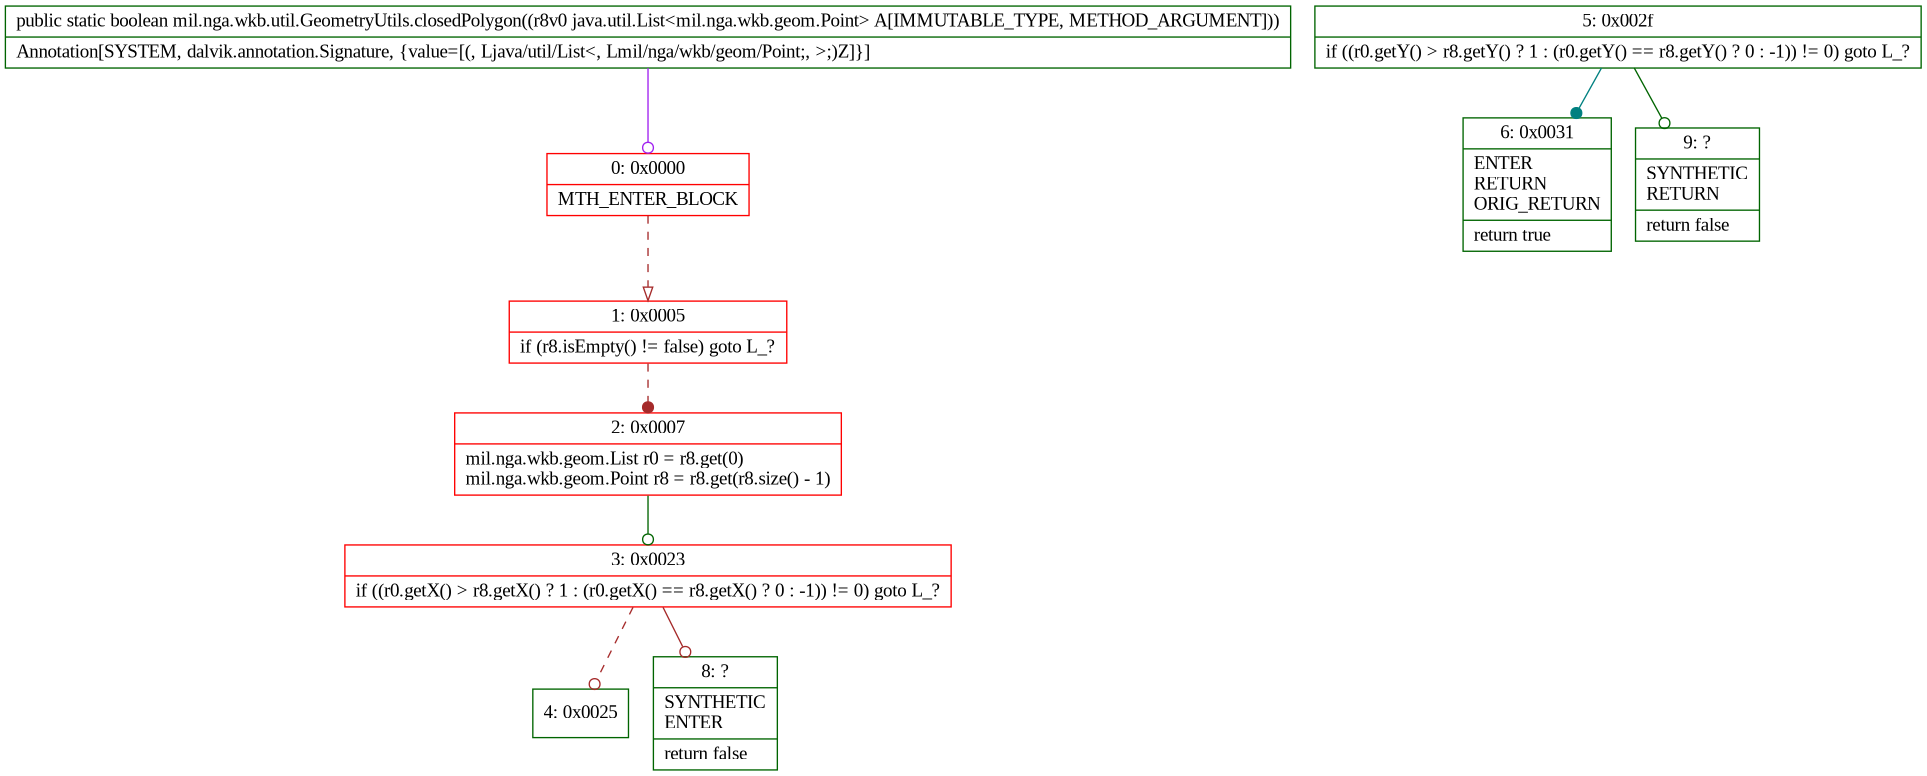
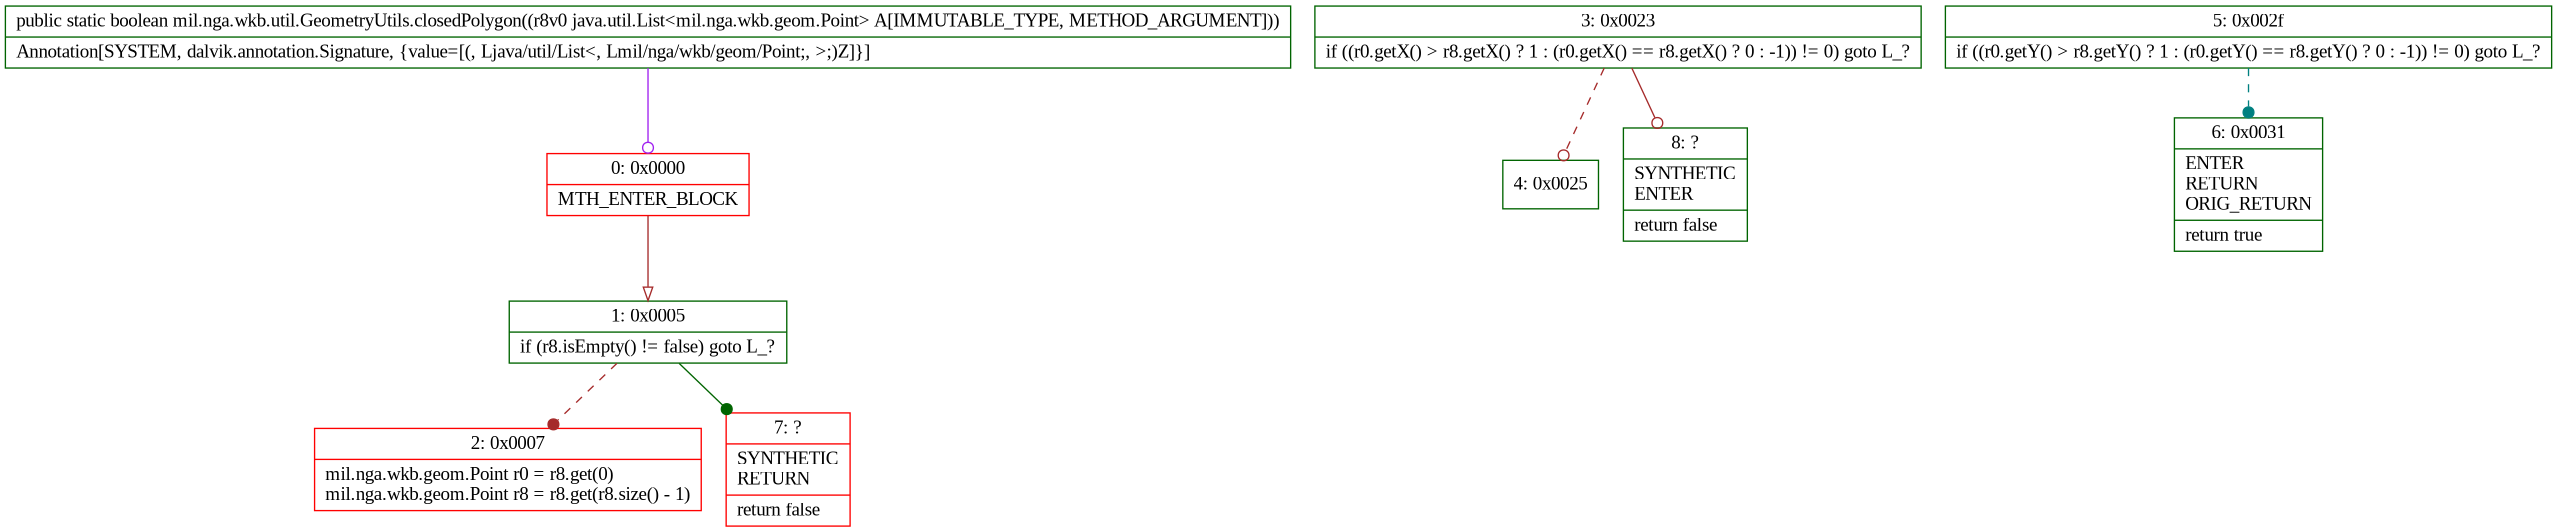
(1590, 88) -> (2249, 87)
(1698, 185) -> none
(648, 251) -> (648, 251)
(648, 332) -> (648, 332)
(605, 459) -> (470, 474)
none -> (788, 470)
(648, 515) -> none
(648, 576) -> (1618, 37)
